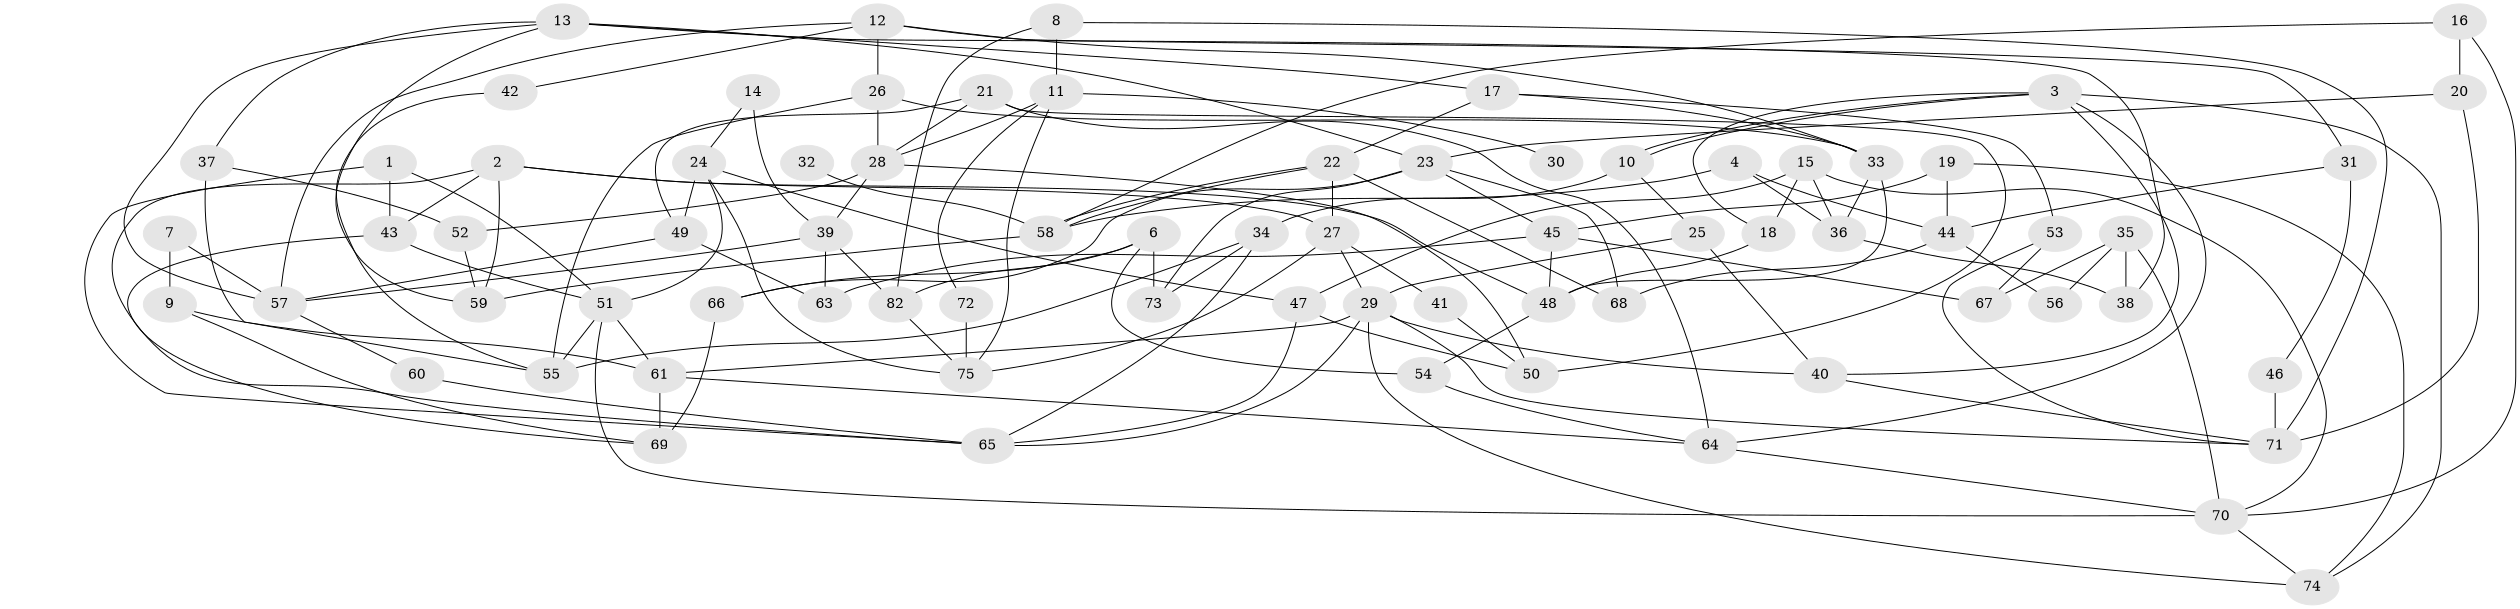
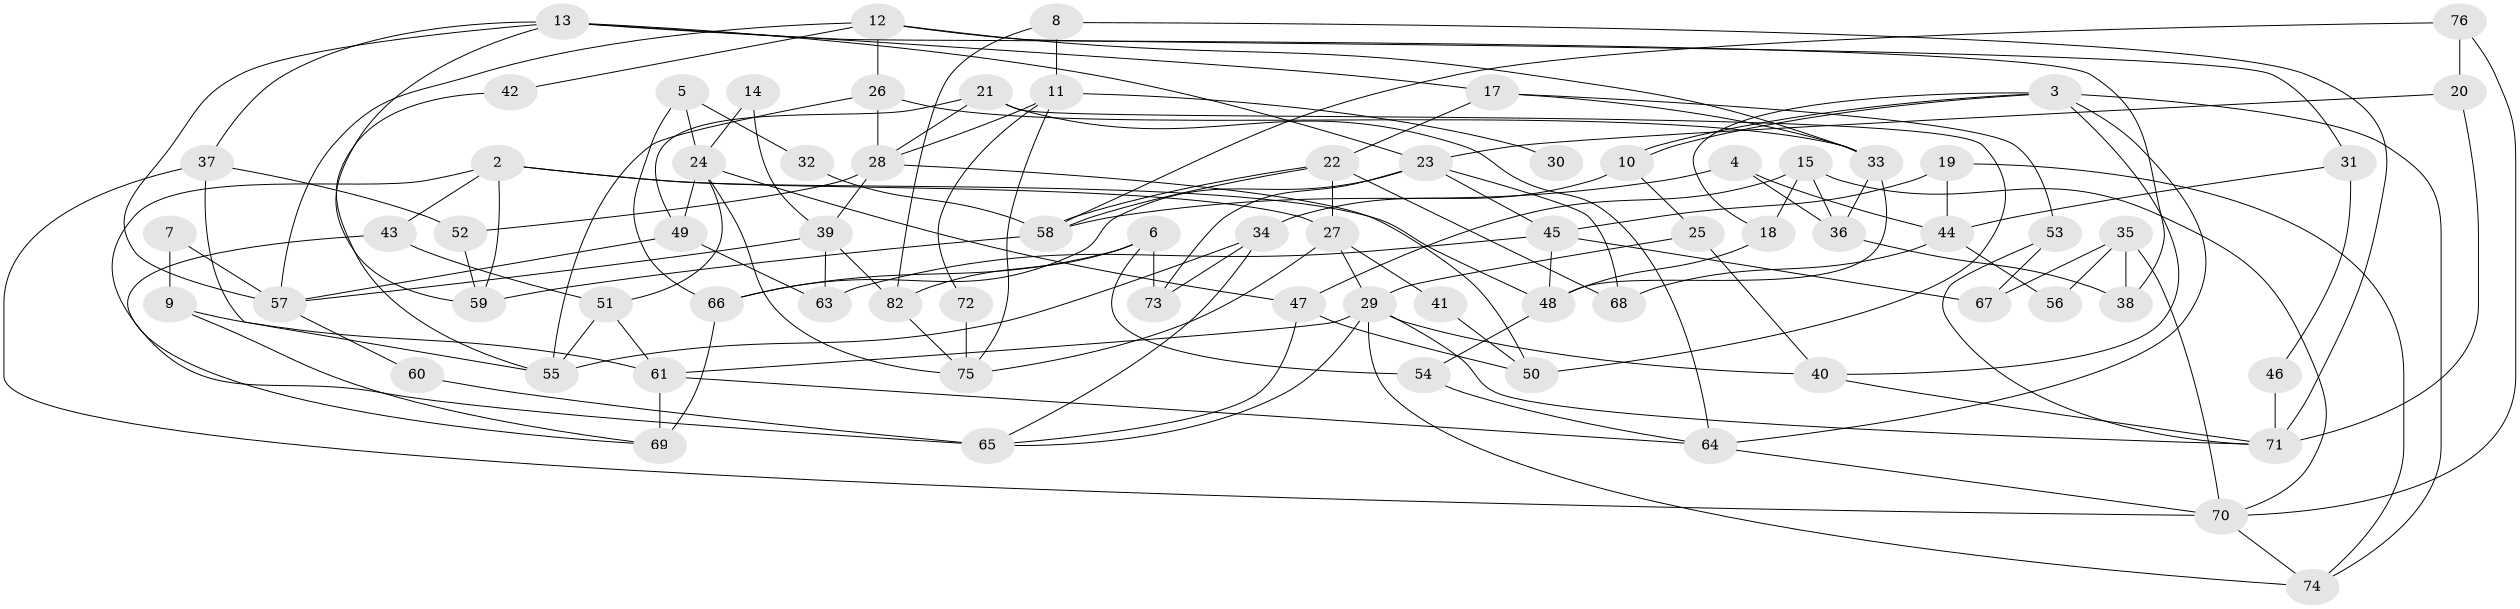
(2460, 22) -> (2460, 22)
none -> (682, 92)
(390, 163) -> none
(1333, 510) -> (937, 485)
